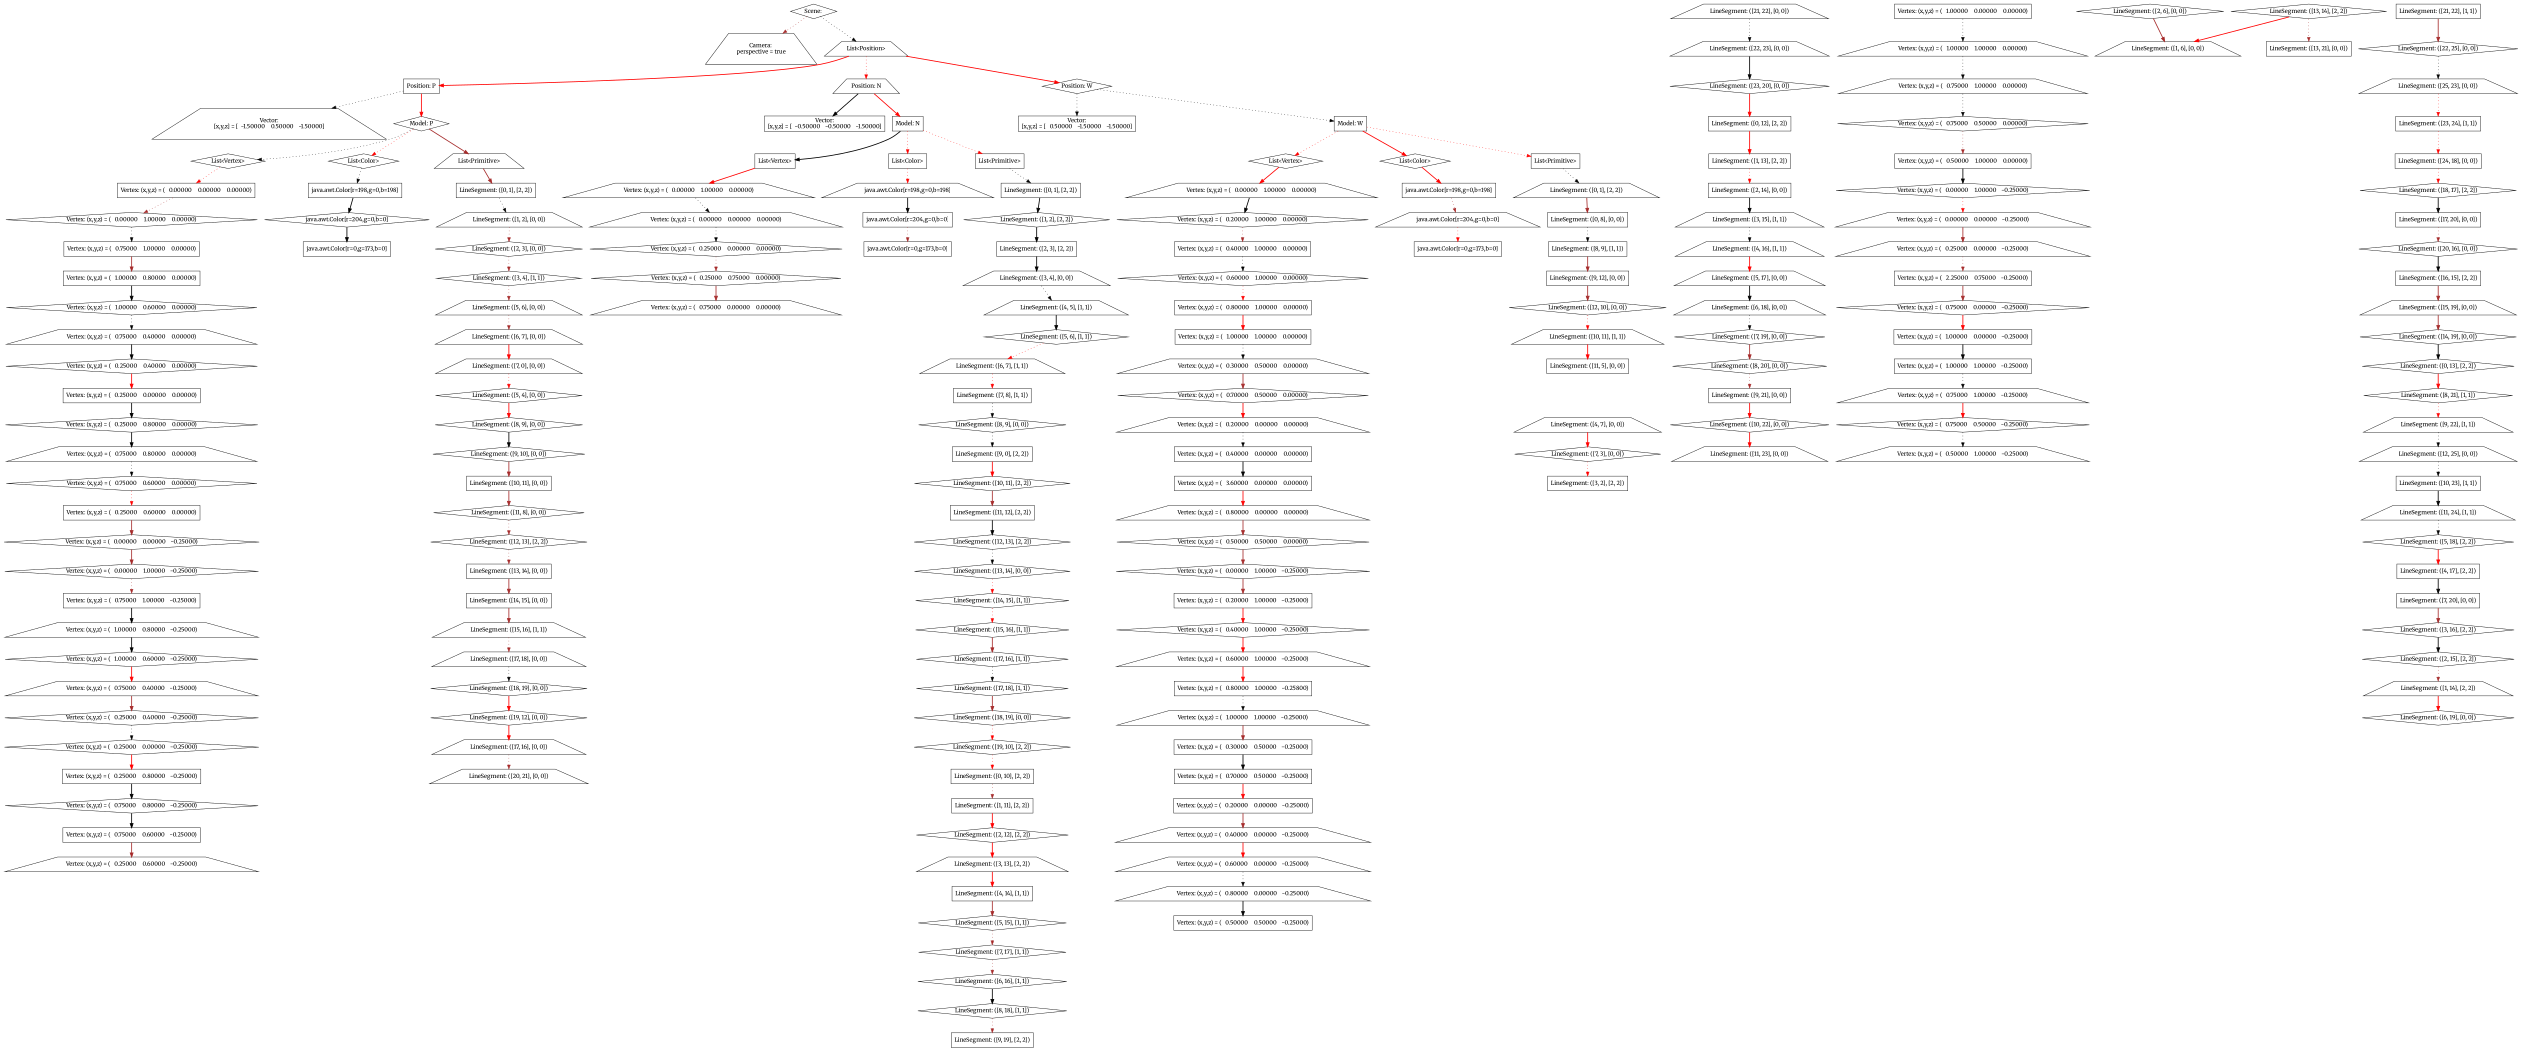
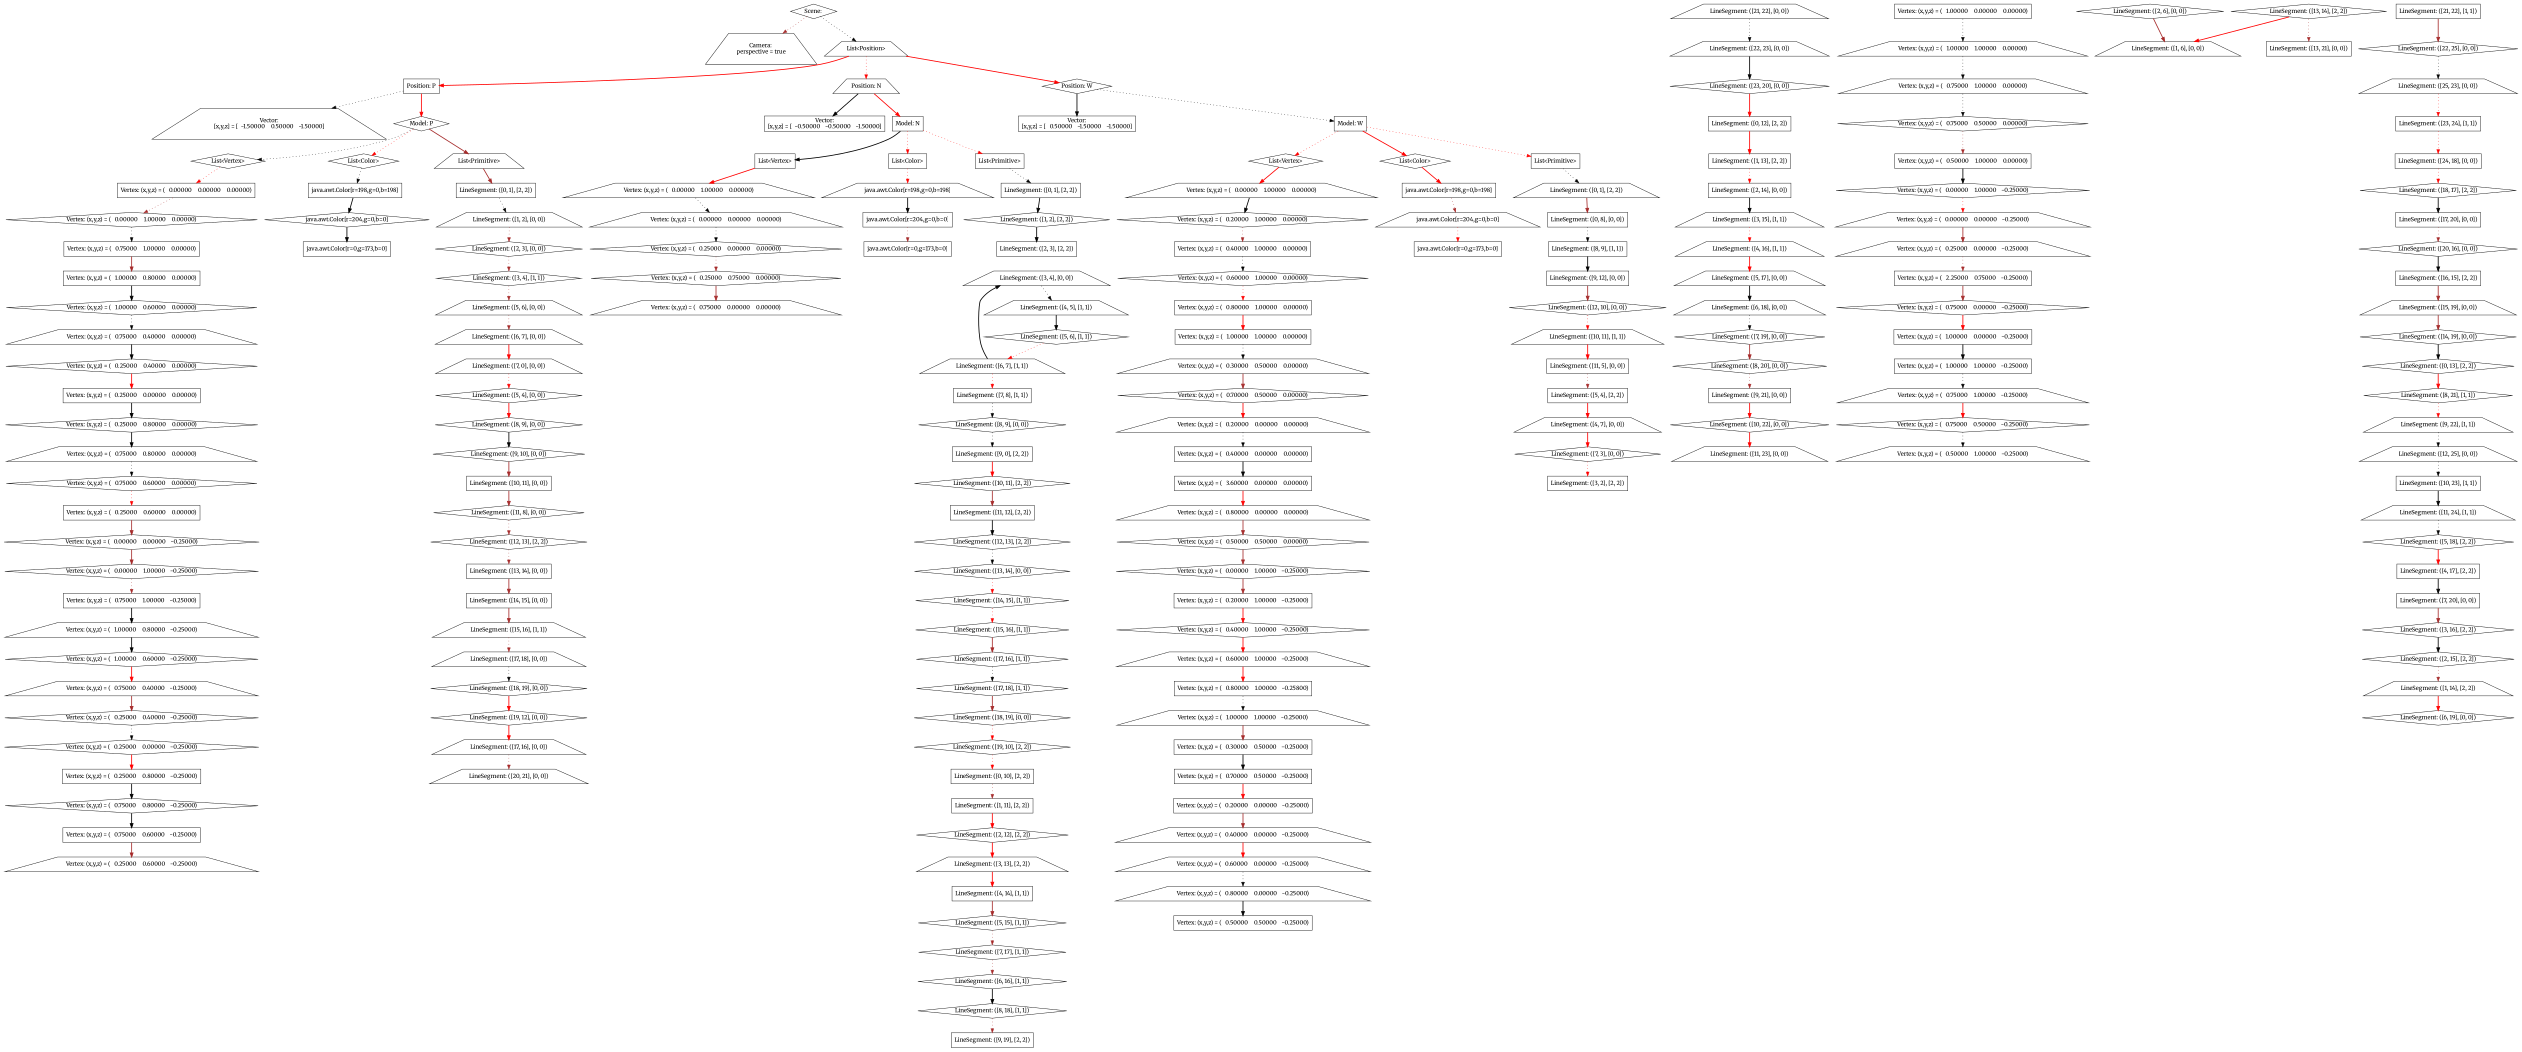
(1077, 103) -> (1077, 103)
(1750, 232) -> (1750, 232)
(1037, 262) -> (979, 320)
(1588, 262) -> (1588, 262)
none -> (1588, 396)
